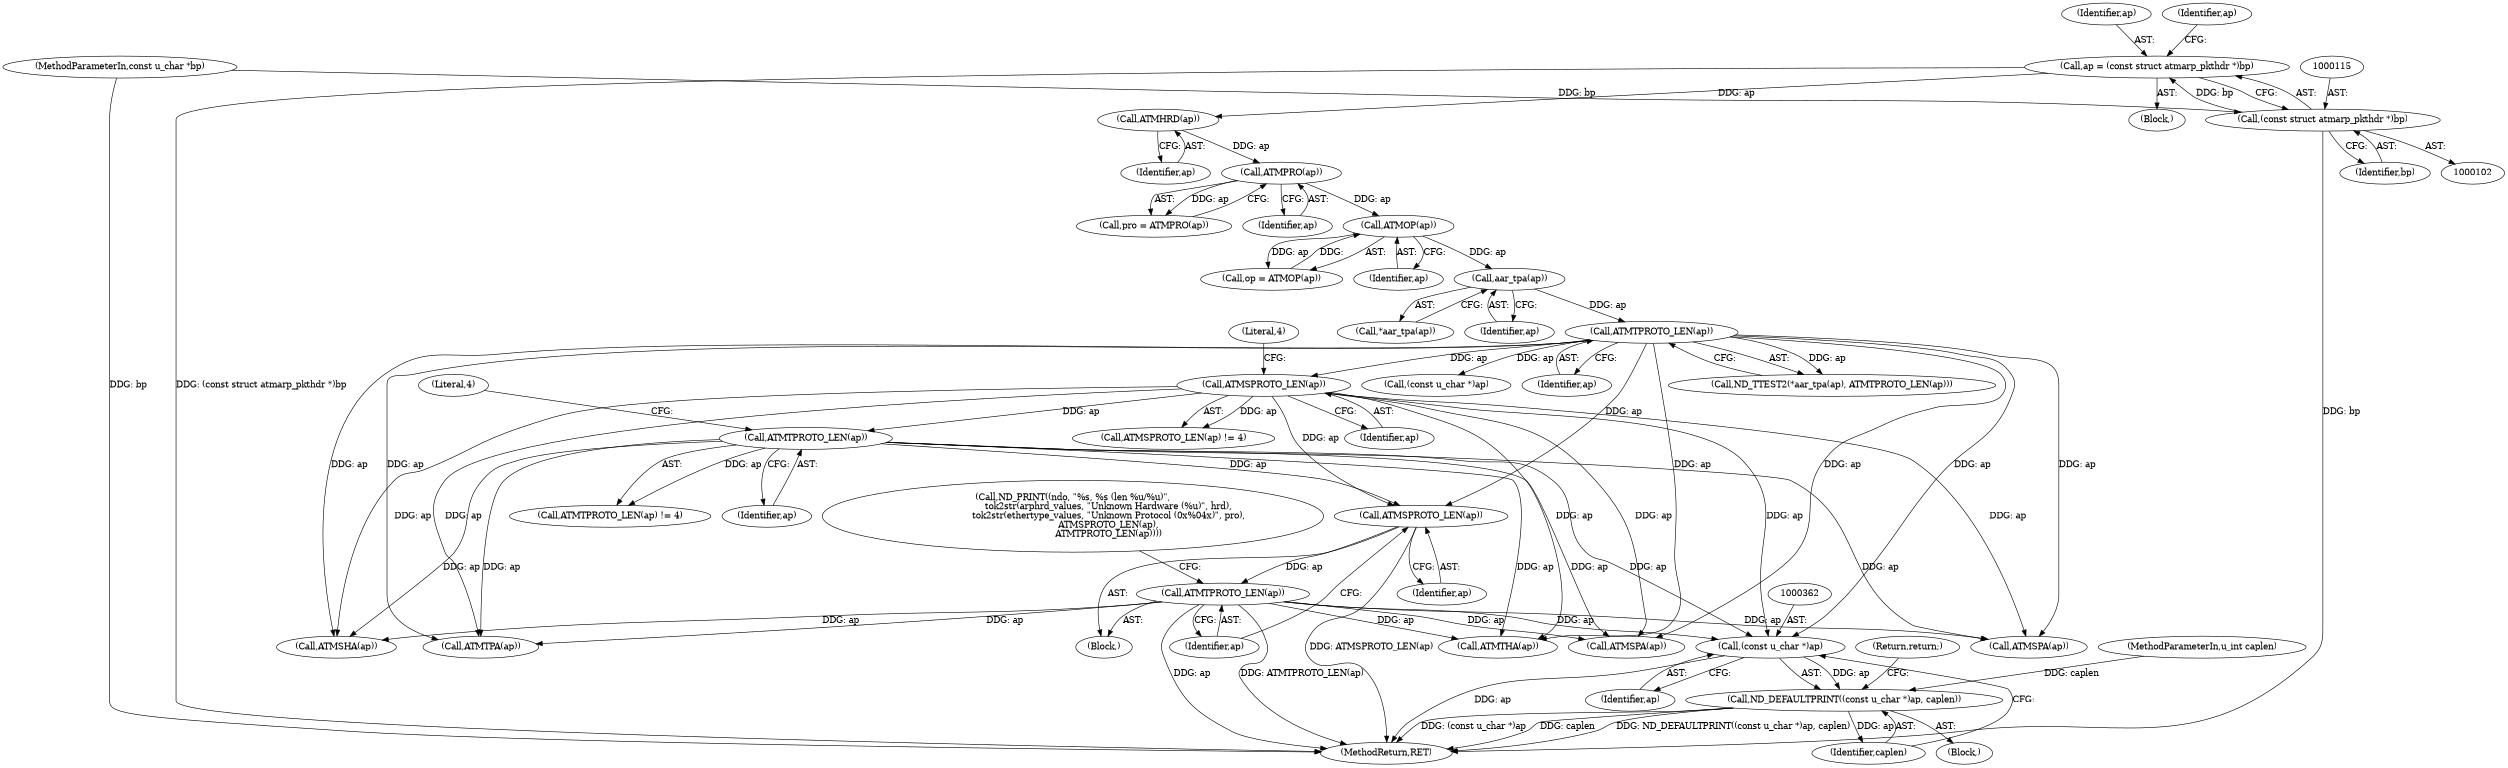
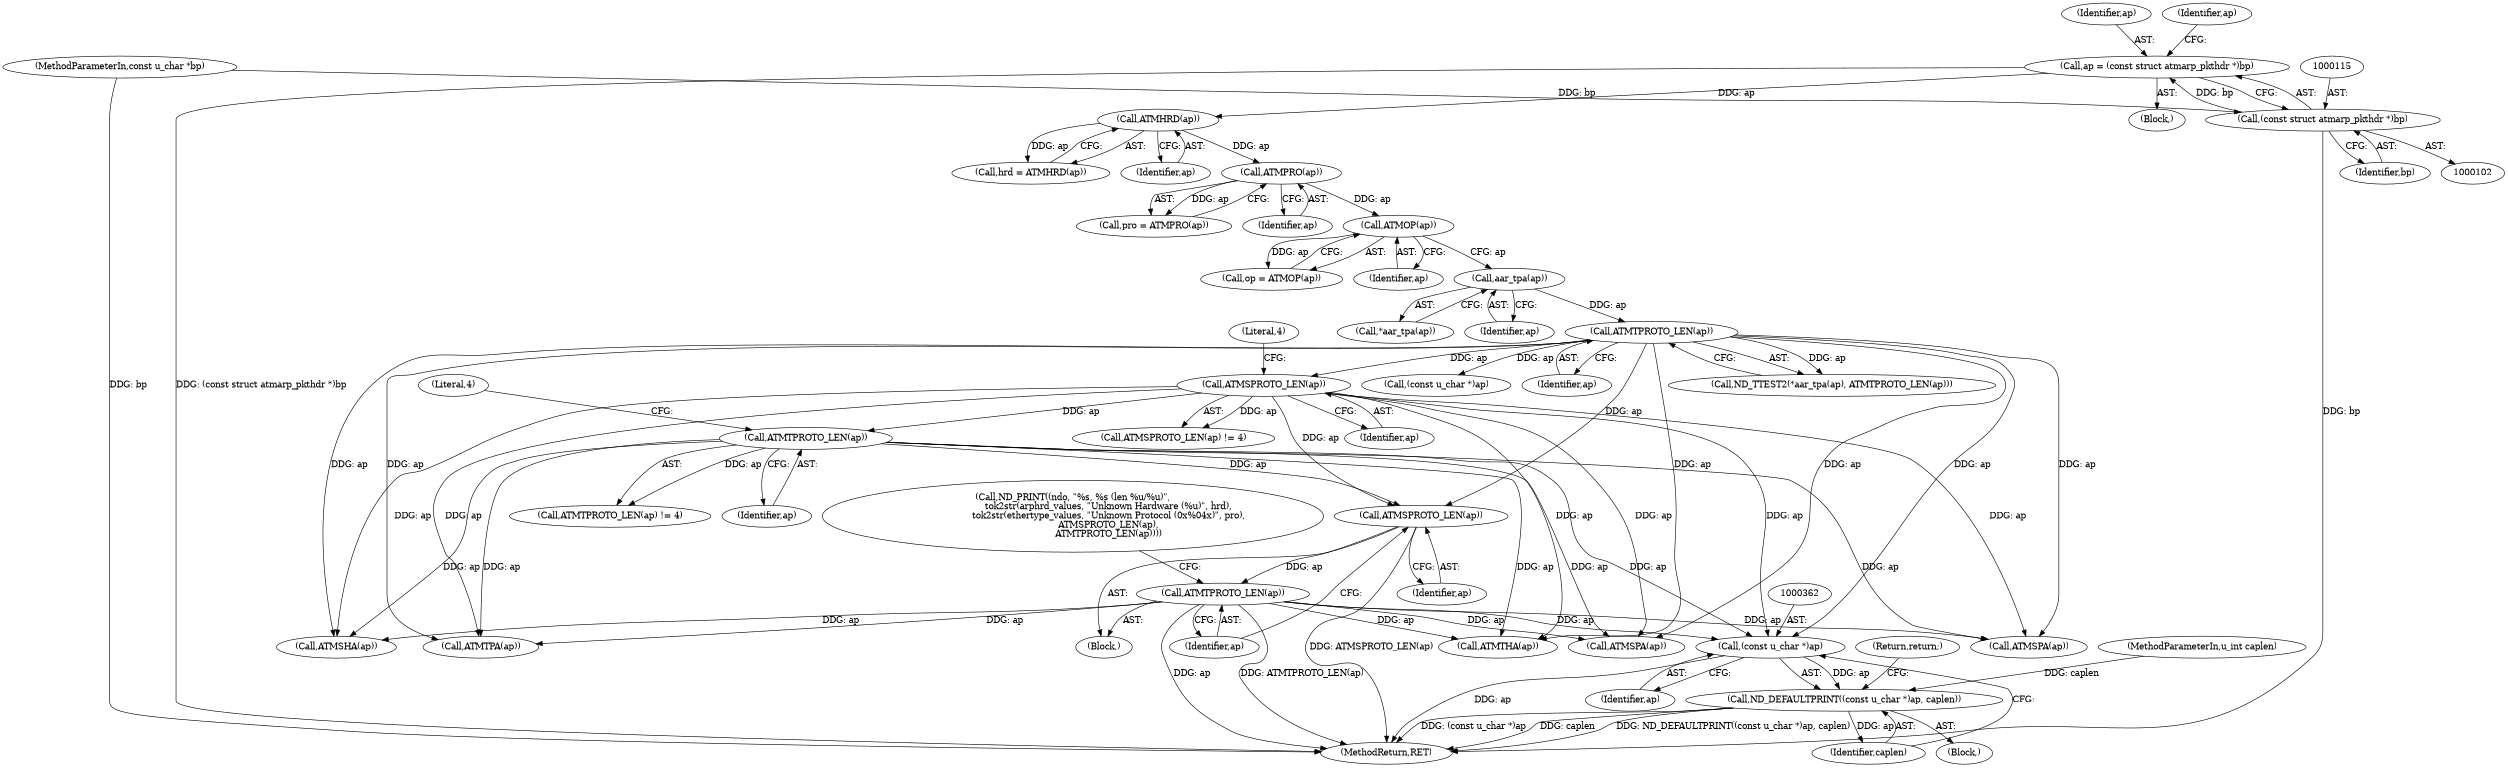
none -> (1031, 173)
(1333, 253) -> (1333, 253)
(1488, 253) -> (1488, 253)
